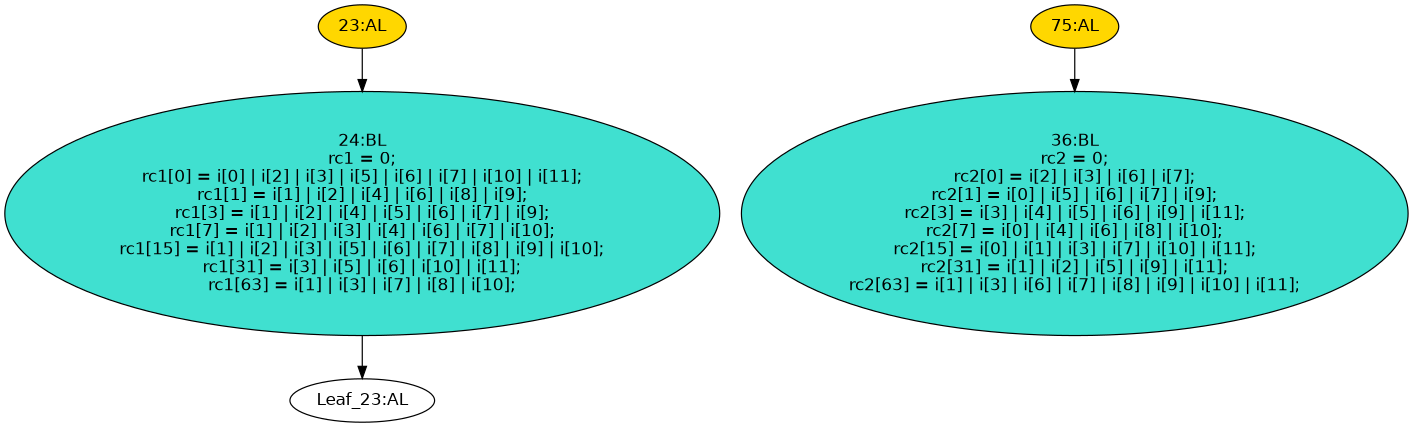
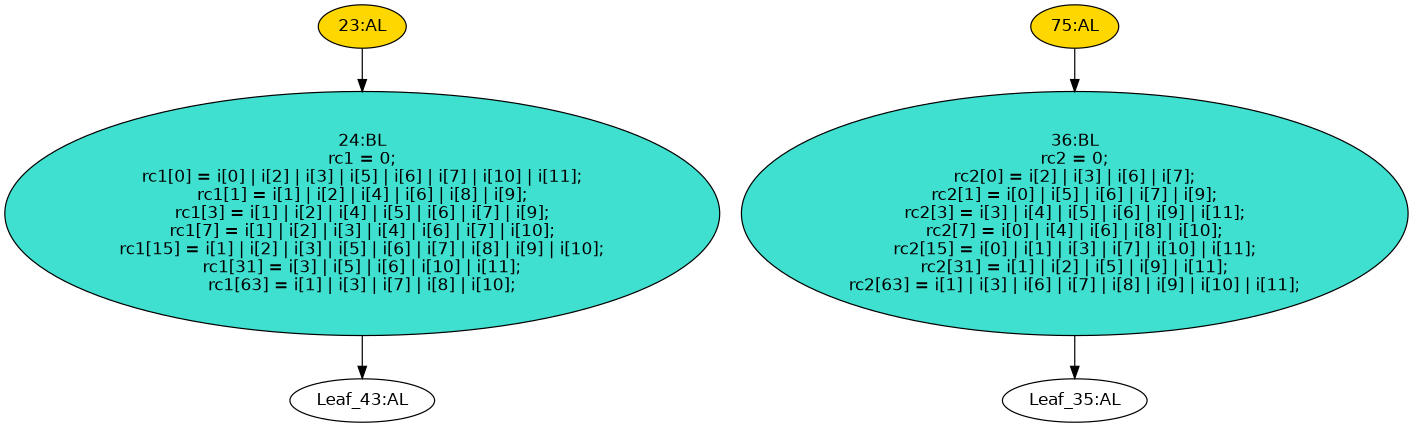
(362, 401) -> (362, 401)
none -> (1075, 401)
